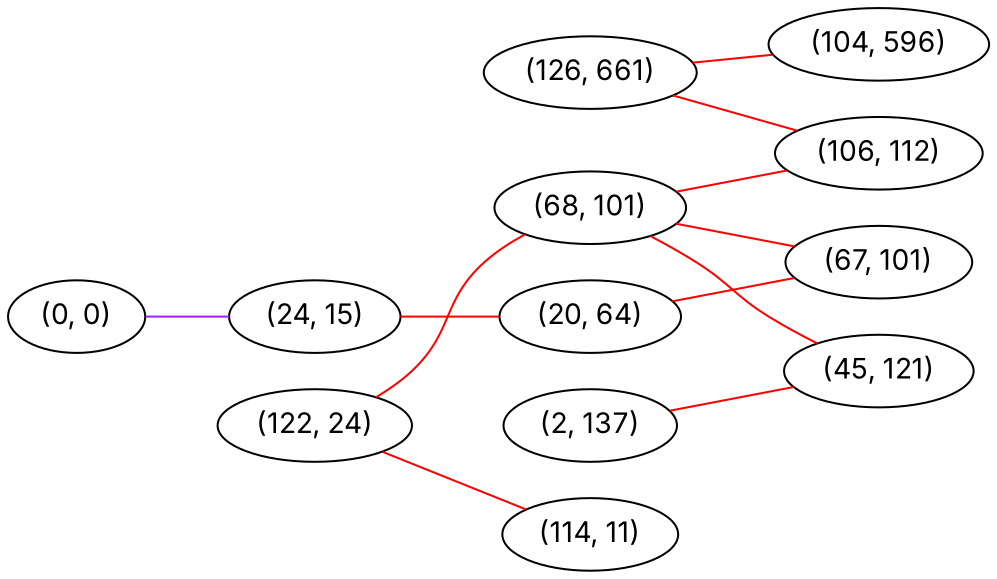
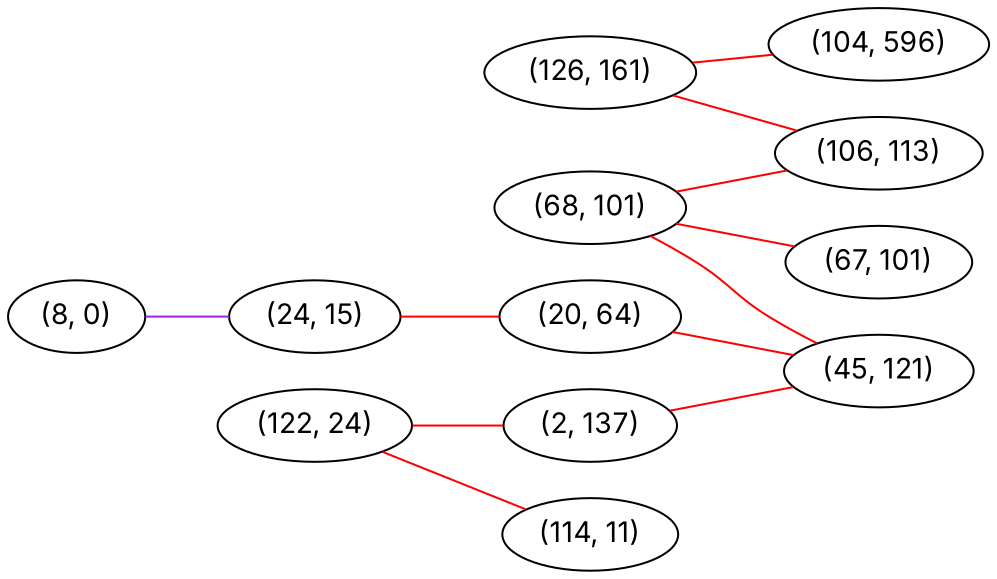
(590, 73) -> (590, 73)
(879, 153) -> (879, 153)
(749, 287) -> (733, 344)
(453, 304) -> (458, 426)
(77, 317) -> (77, 317)
